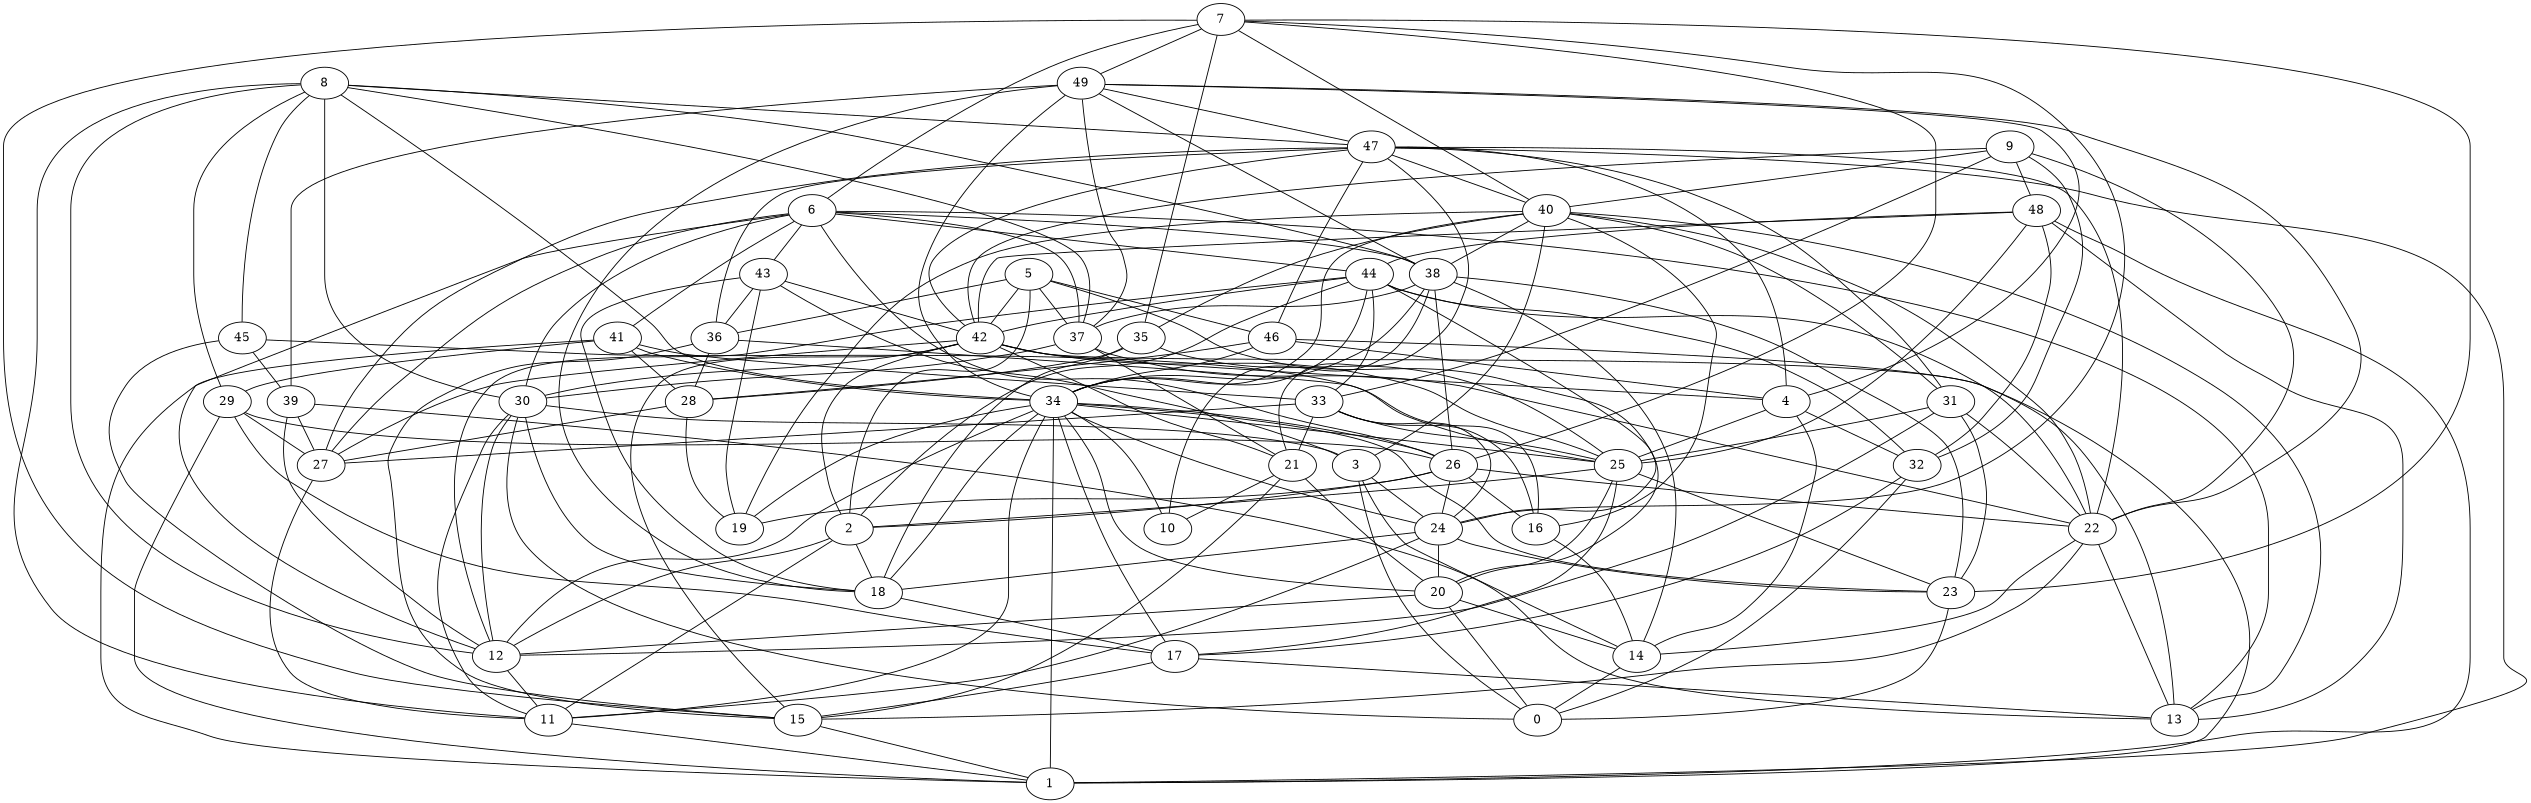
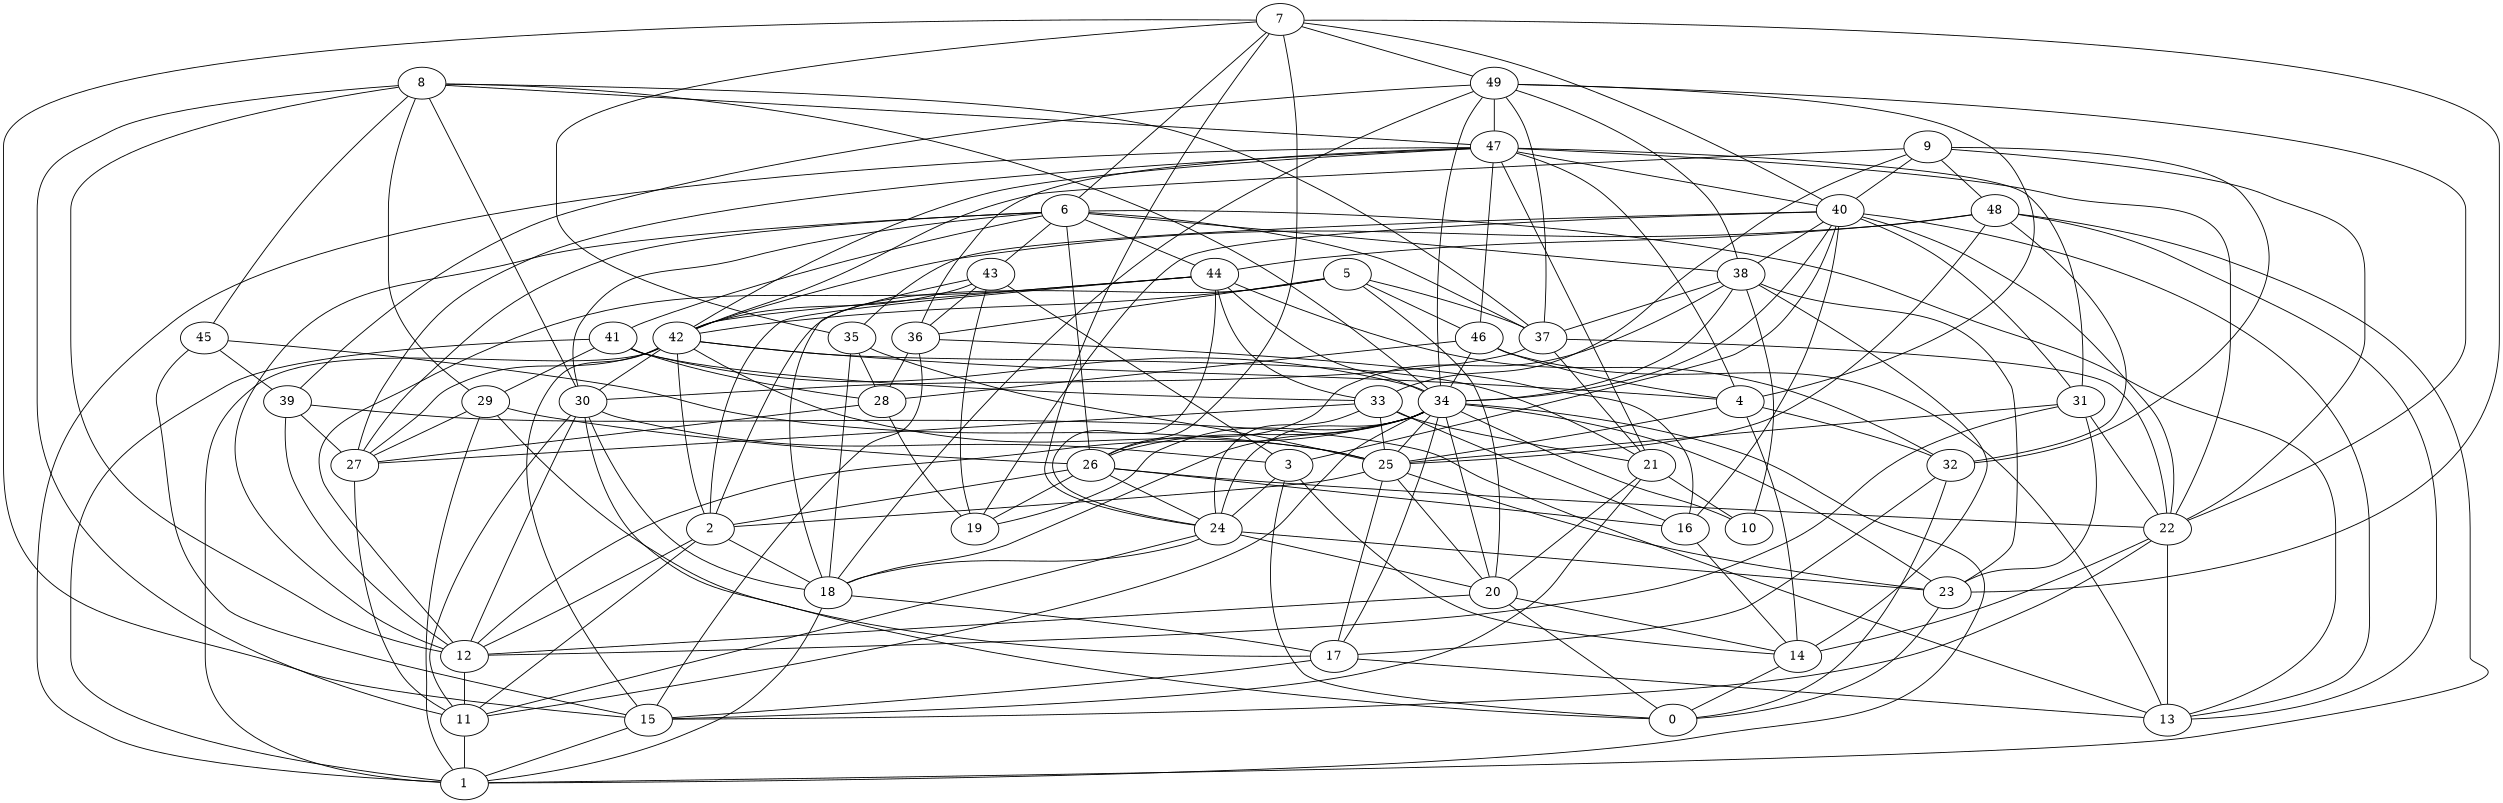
(887, 143) -> none
(1754, 317) -> none
none -> (680, 736)
